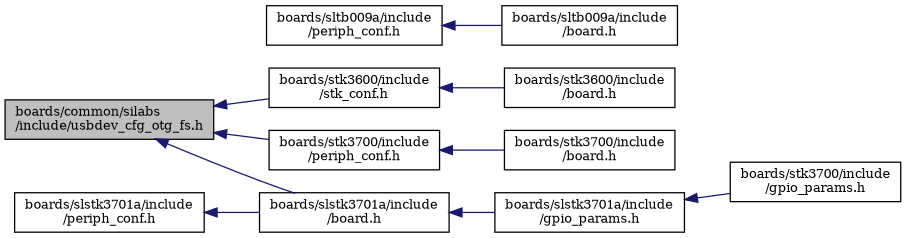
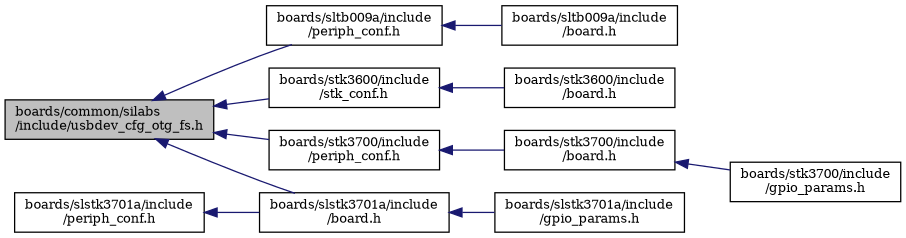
none -> (228, 68)
(714, 196) -> (709, 167)
